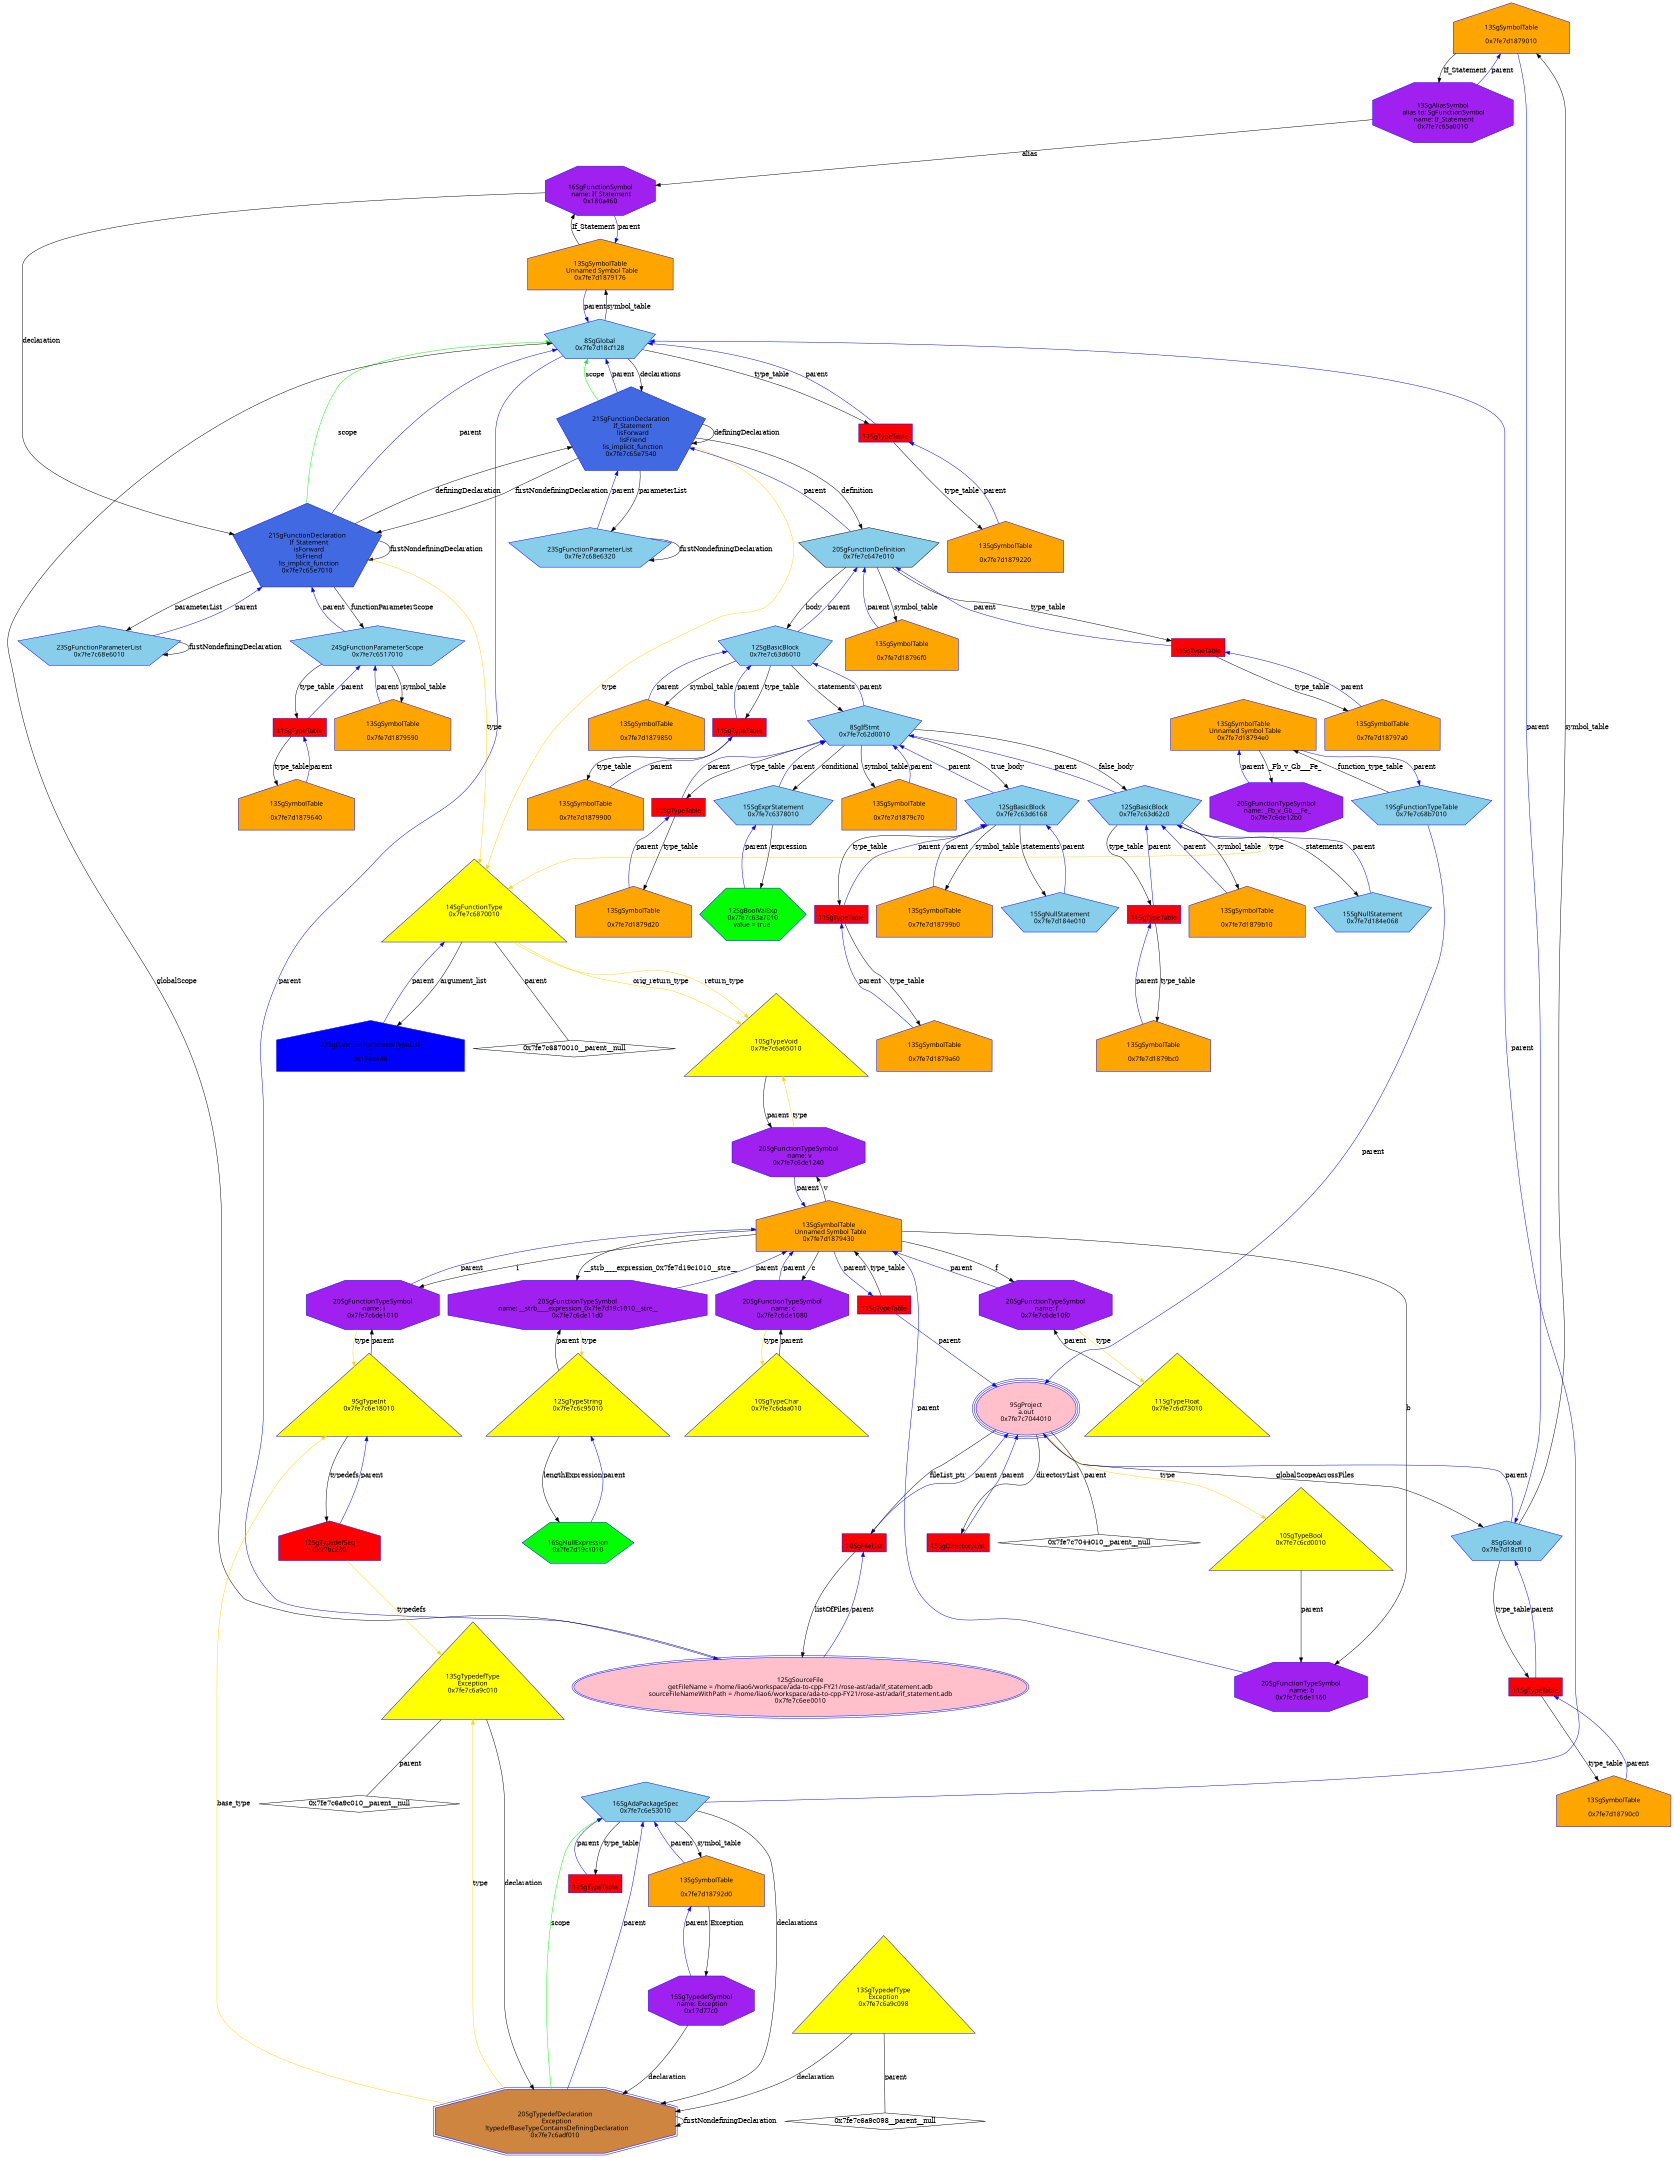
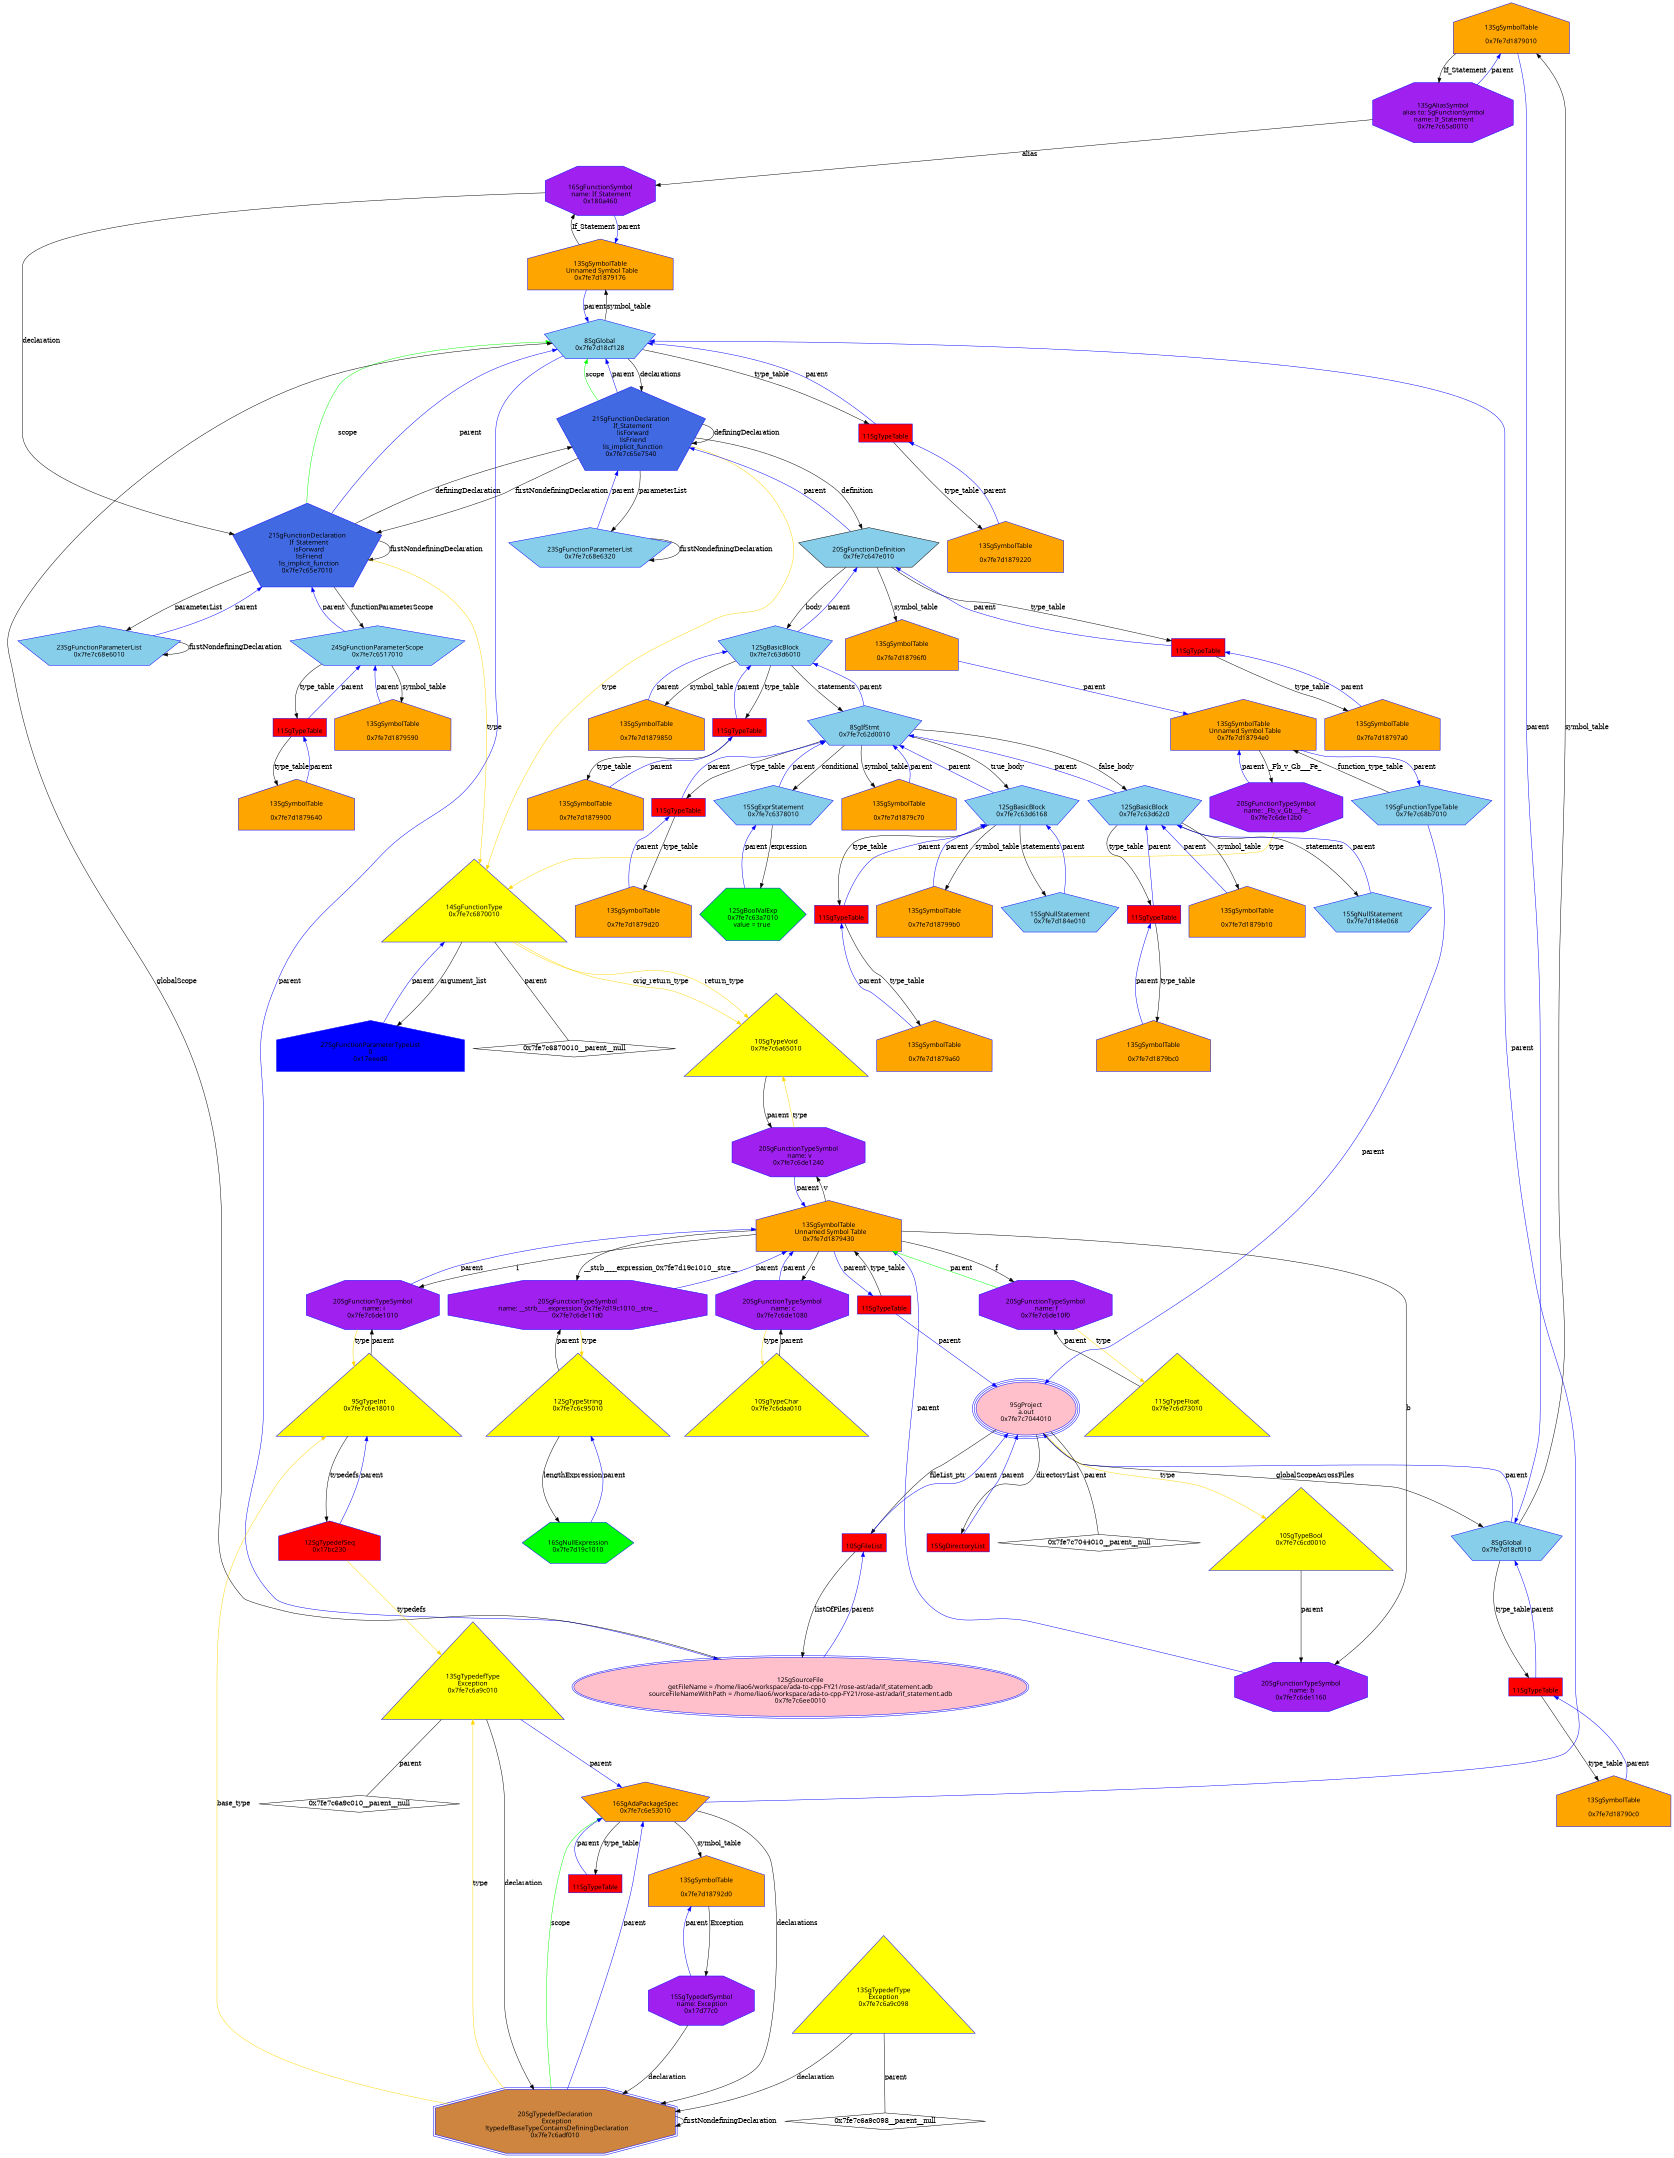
(865, 602) -> (1071, 687)
(947, 1270) -> (947, 1270)
(645, 1804) -> (645, 1804)
(669, 1845) -> (569, 1752)
